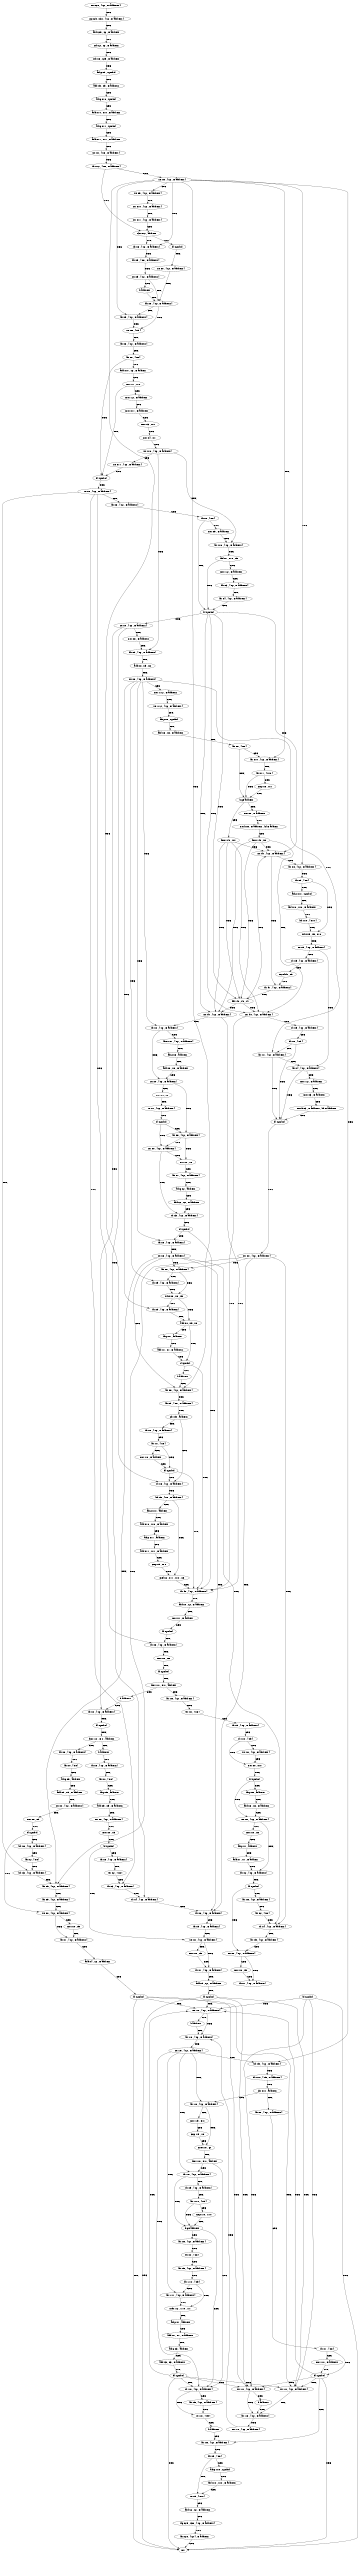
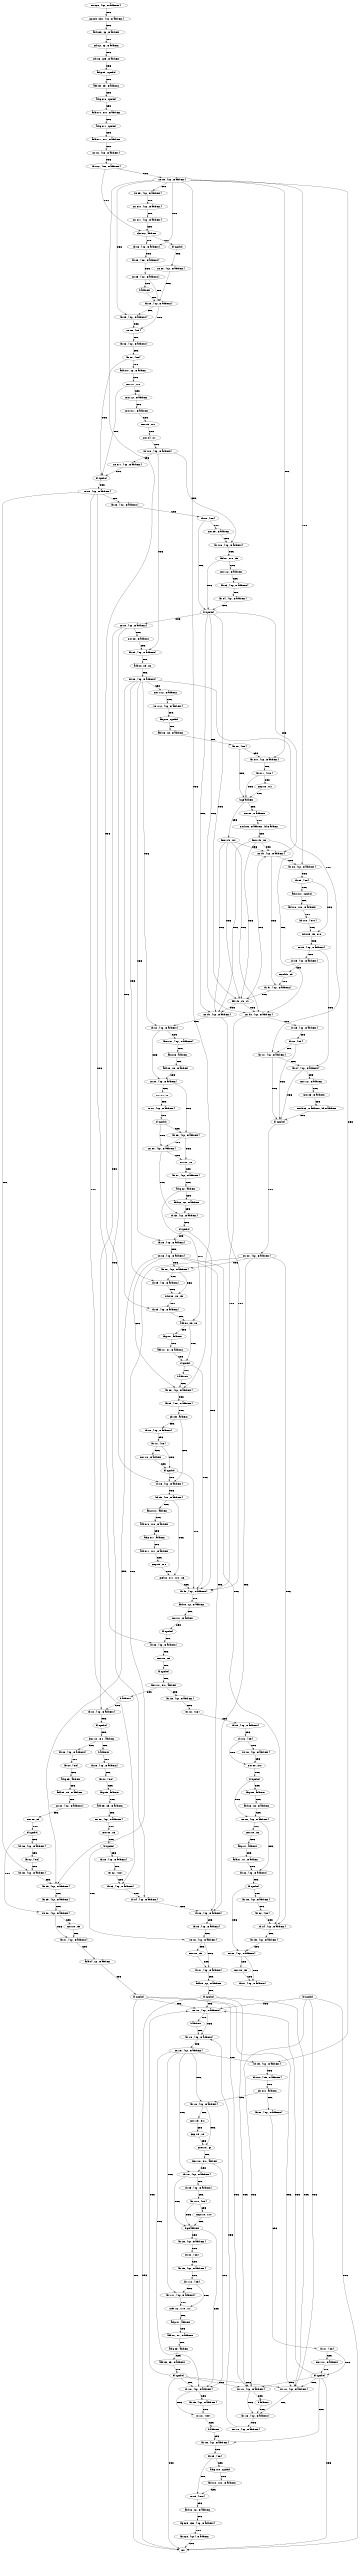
(187, 1307) -> (194, 1244)
